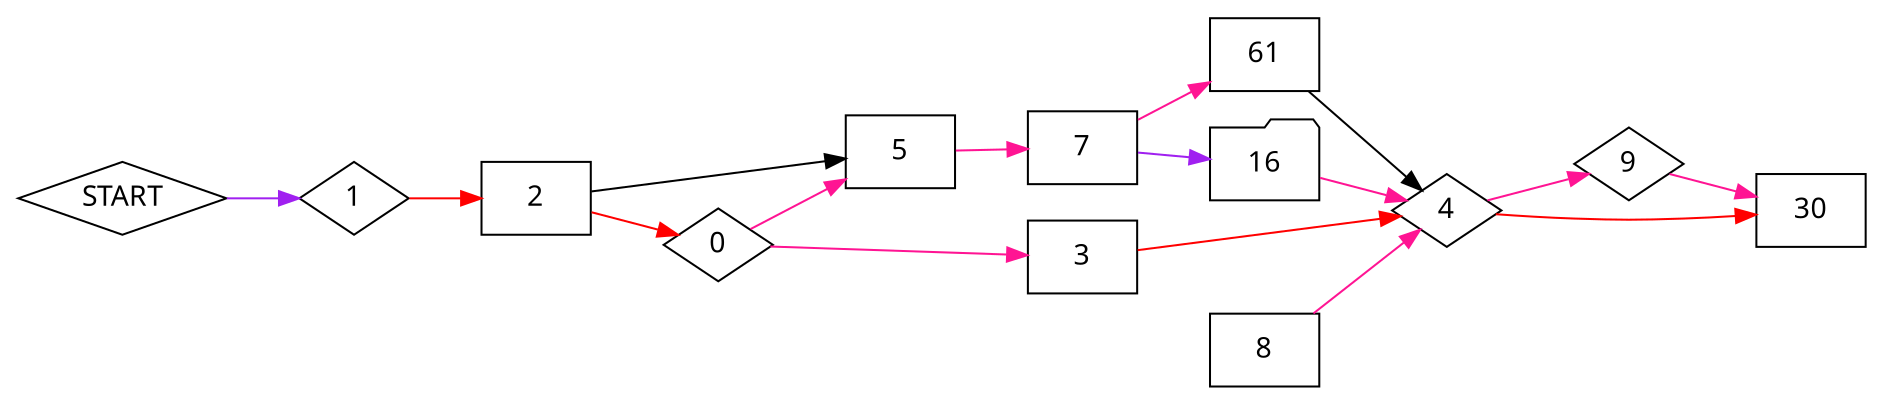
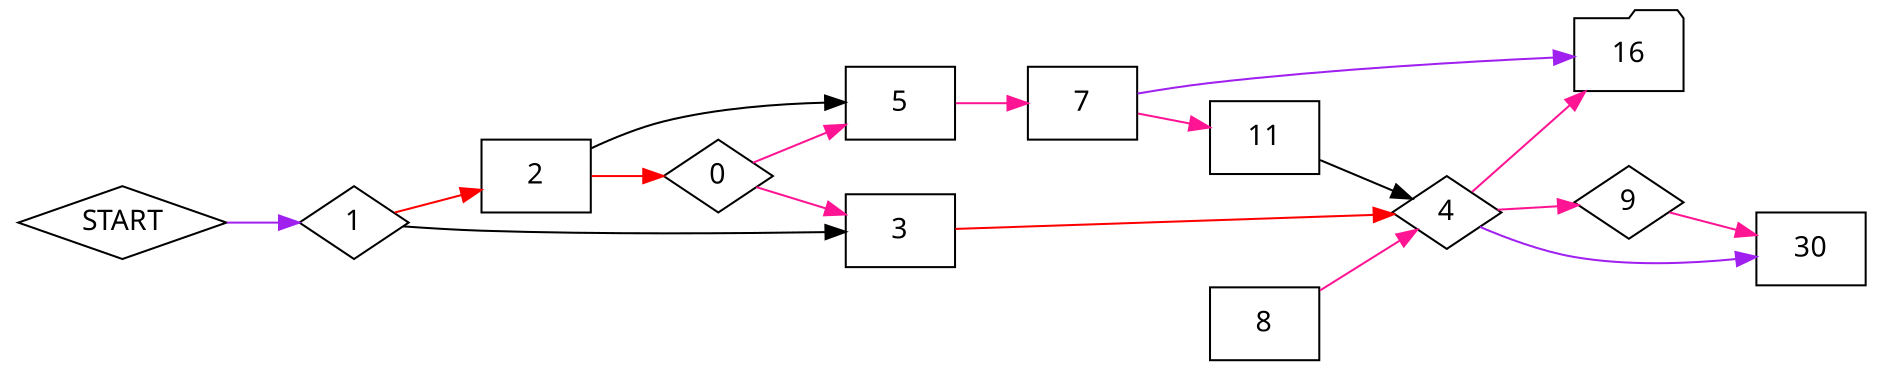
(1265, 55) -> (1265, 138)
(1353, 187) -> (1521, 149)
(1616, 220) -> (1606, 261)
none -> (614, 233)
